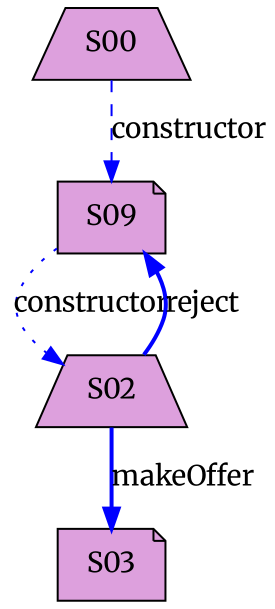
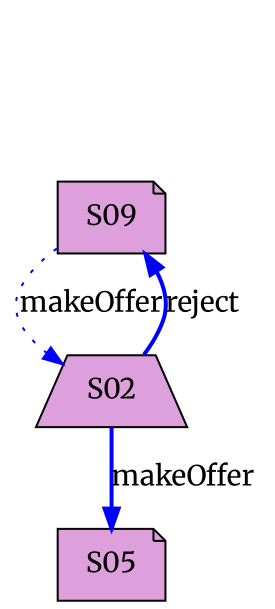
(112, 44) -> none
(92, 304) -> (92, 304)
(112, 565) -> (112, 565)
